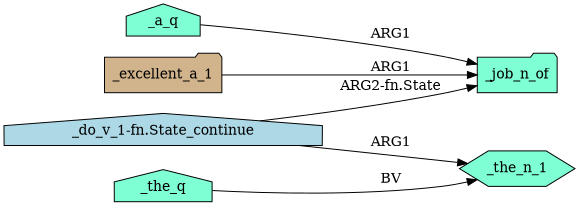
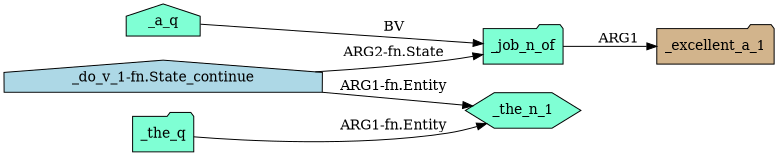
(391, 34) -> (394, 27)
(345, 75) -> (605, 46)
(391, 142) -> (394, 86)
(391, 179) -> (394, 126)
(163, 187) -> (163, 134)
